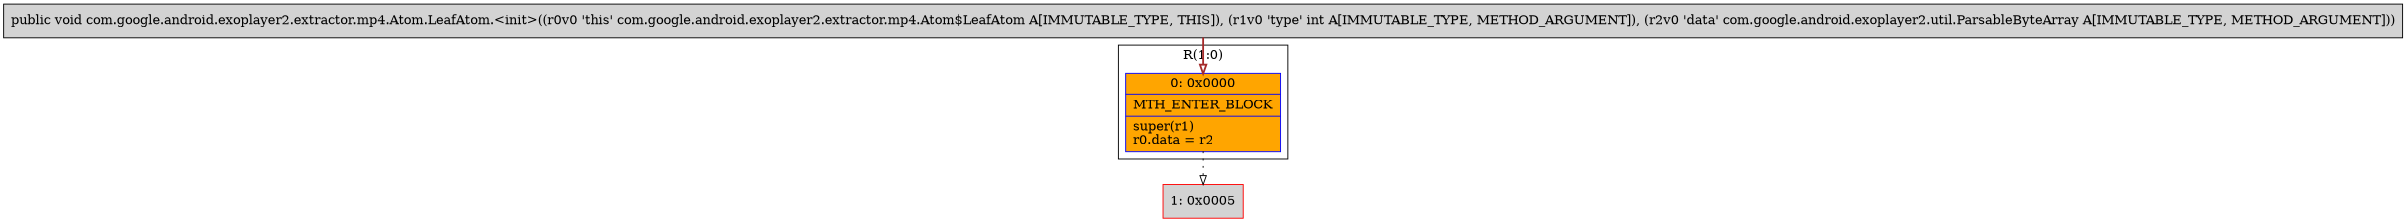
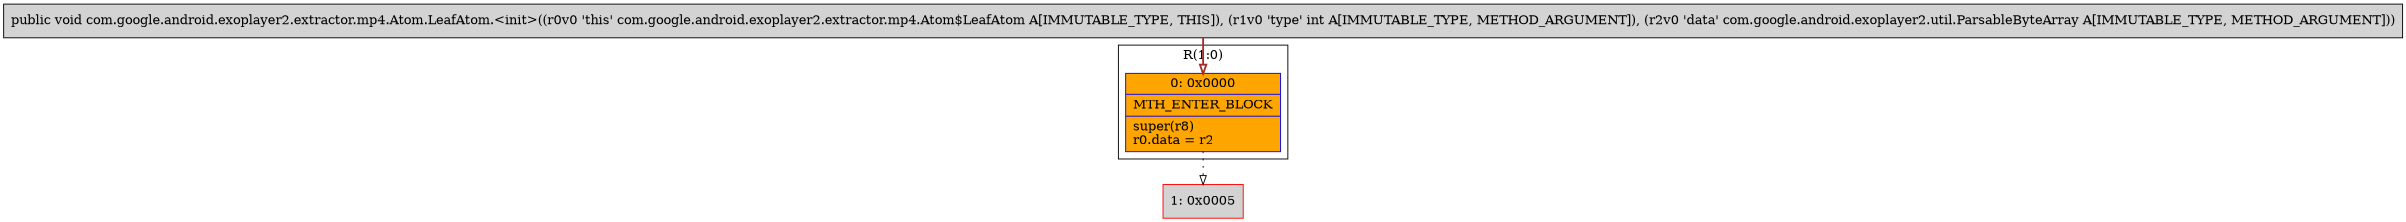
(1163, 127) -> (1163, 127)
